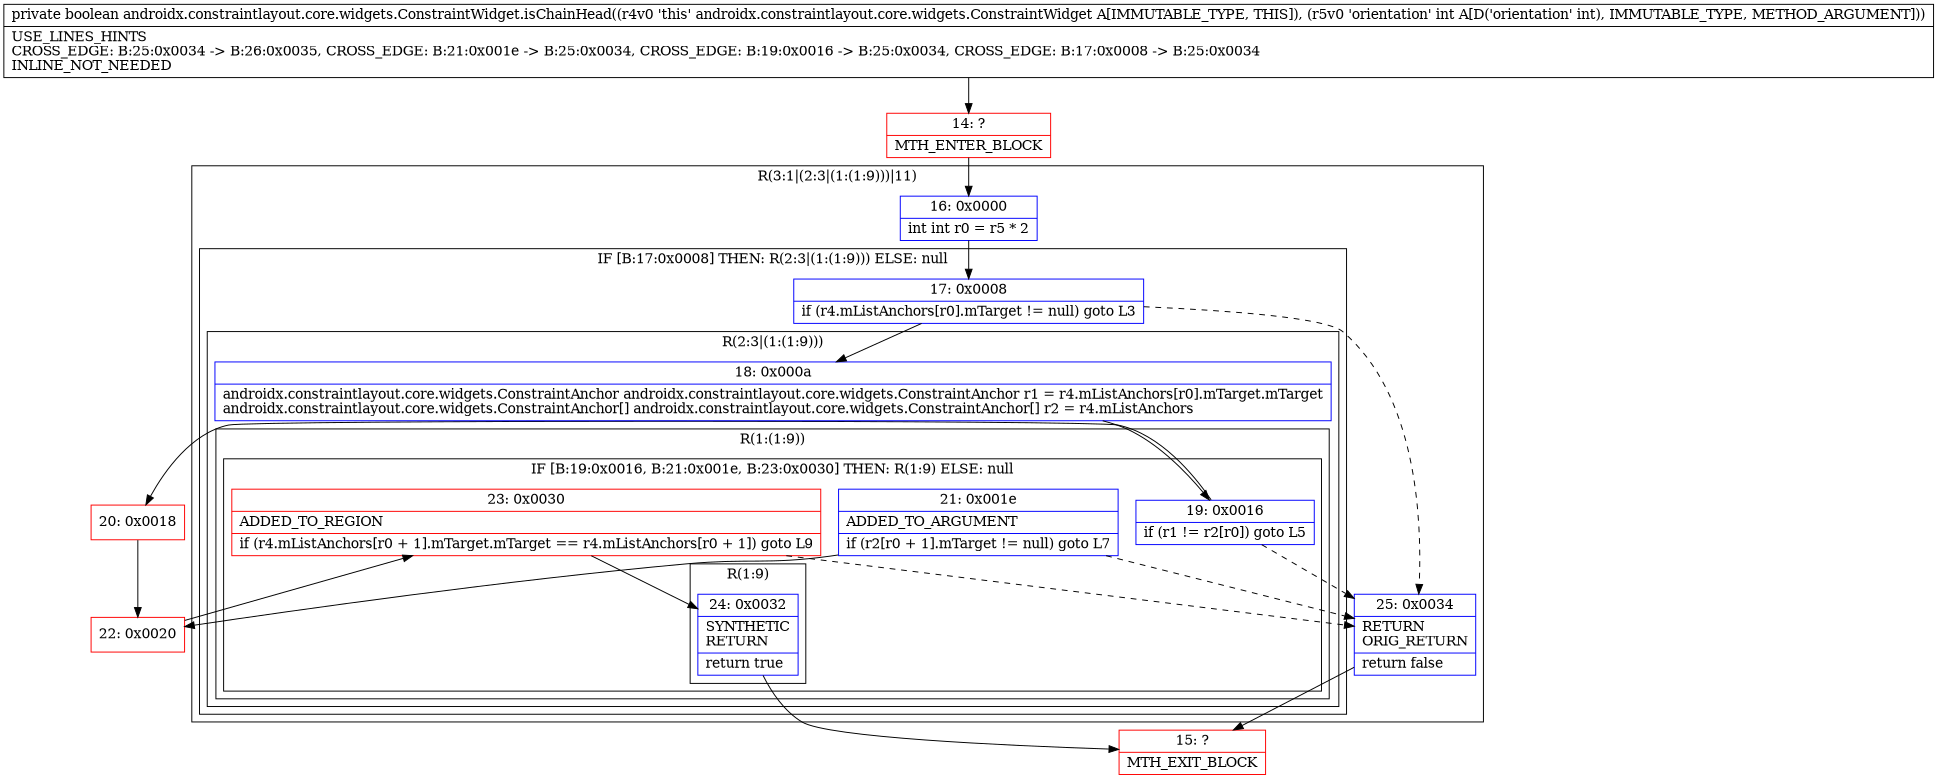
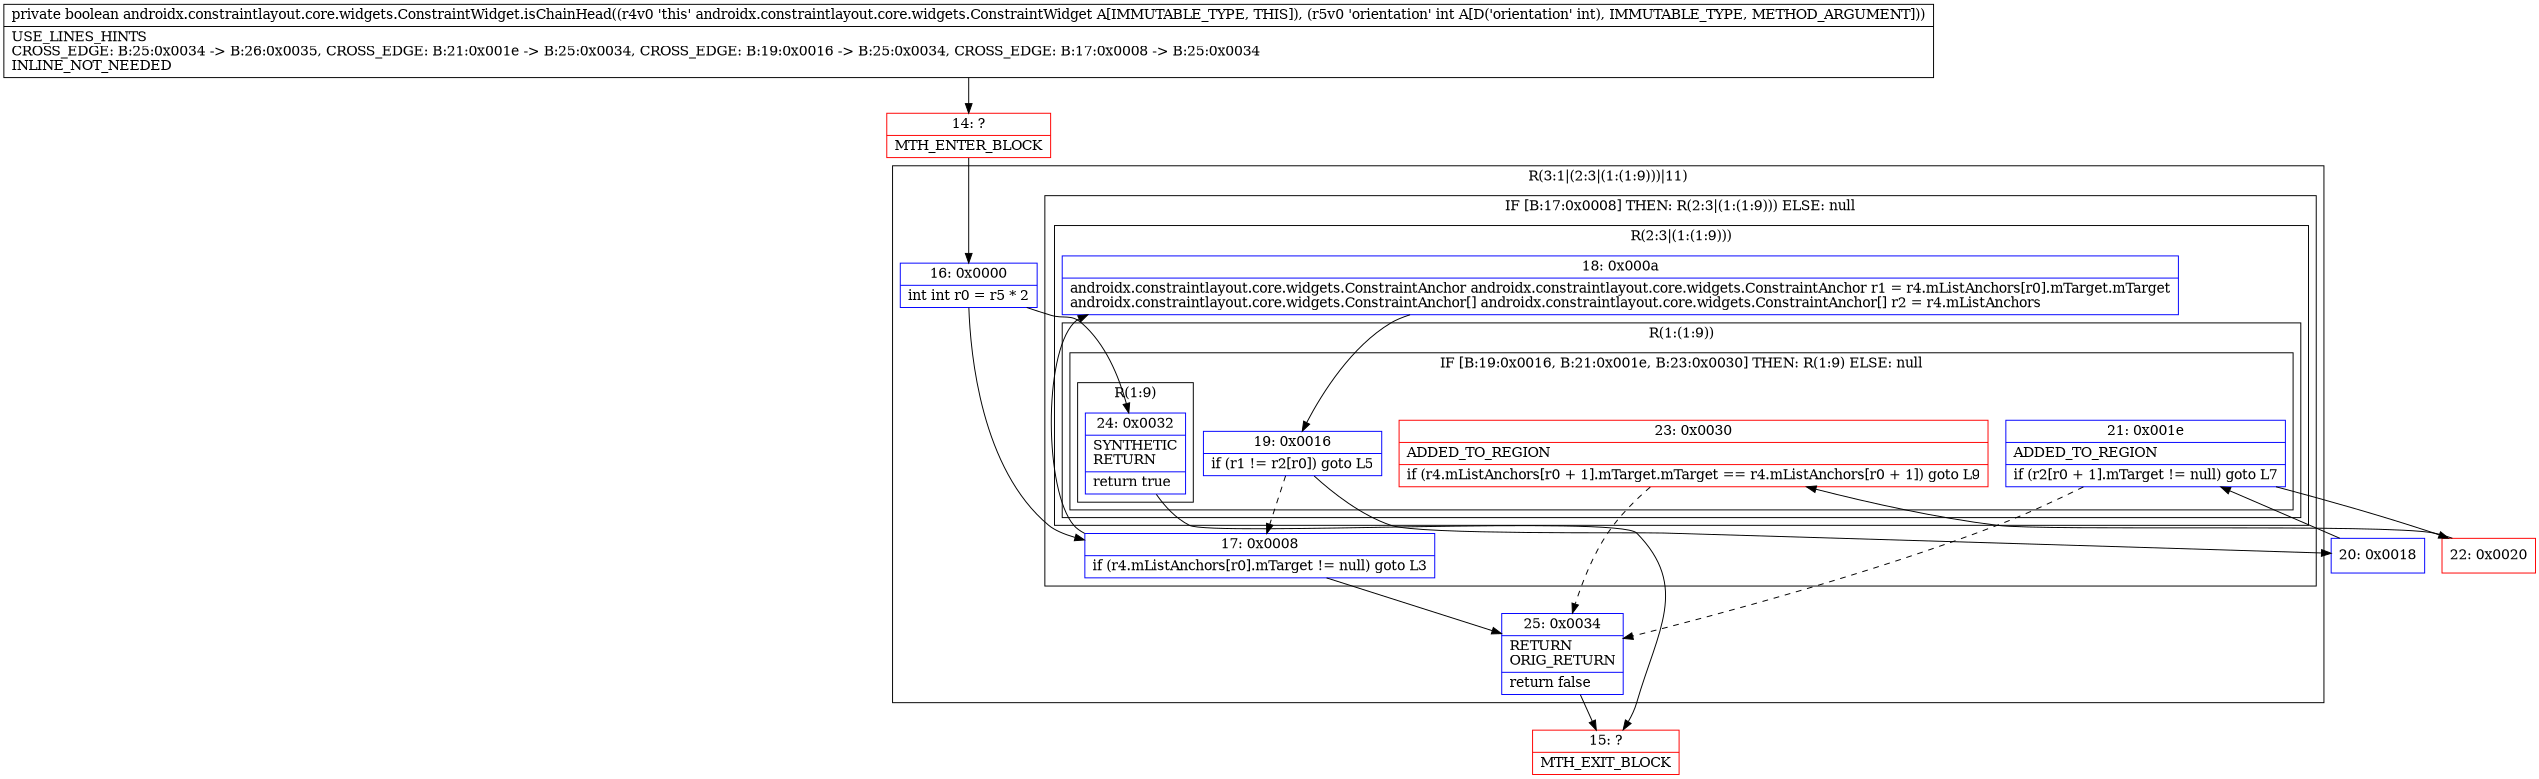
(1367, 358) -> (1409, 604)
(138, 522) -> (2378, 556)
(932, 522) -> (2085, 453)
(1304, 569) -> (1278, 500)
(138, 574) -> (2260, 504)
(640, 580) -> (1094, 336)
